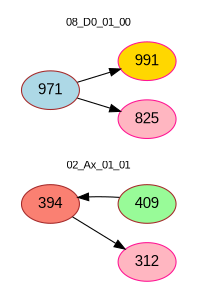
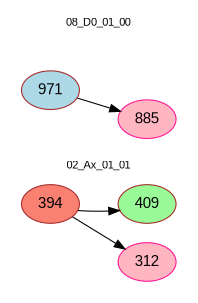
(147, 61) -> none
(147, 119) -> (147, 119)
(104, 197) -> (93, 211)
